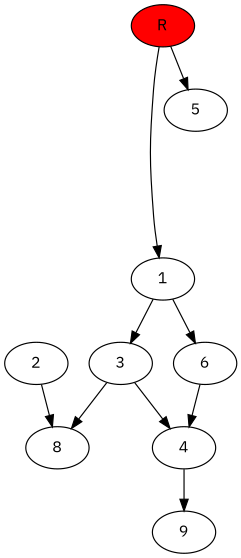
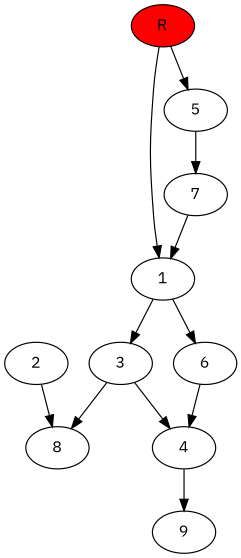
none -> (196, 195)
